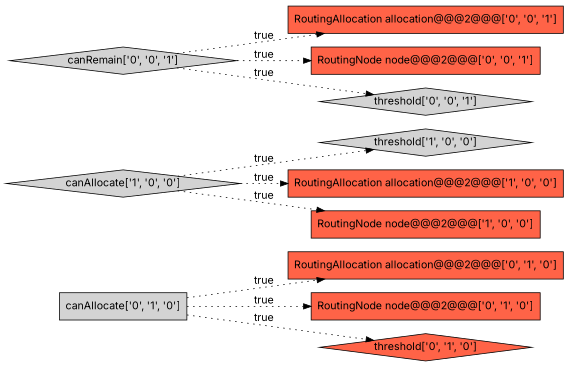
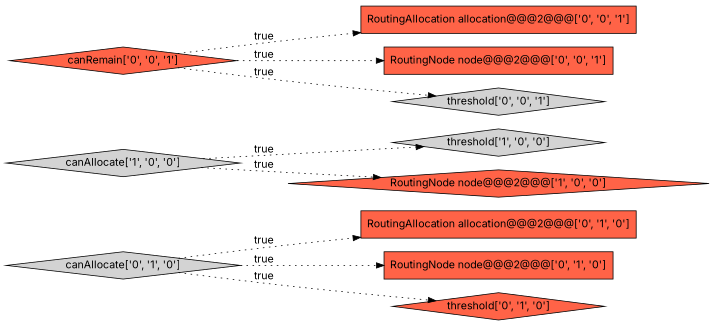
(123, 61) -> (123, 61)
(426, 184) -> none
(426, 224) -> (499, 184)
(123, 306) -> (123, 265)
